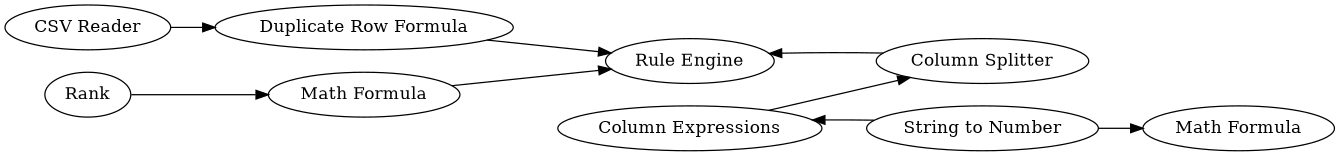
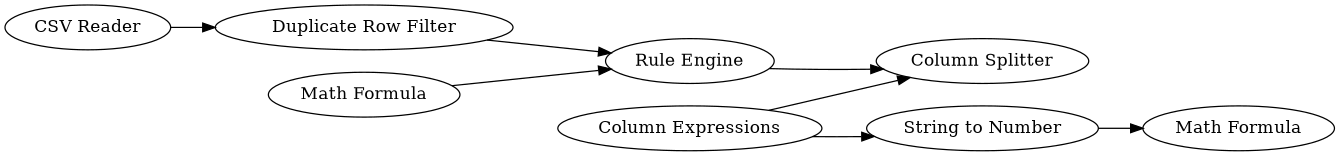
(364, 27) -> (364, 27)
(833, 53) -> (820, 69)
(88, 95) -> none
(850, 120) -> (837, 137)
